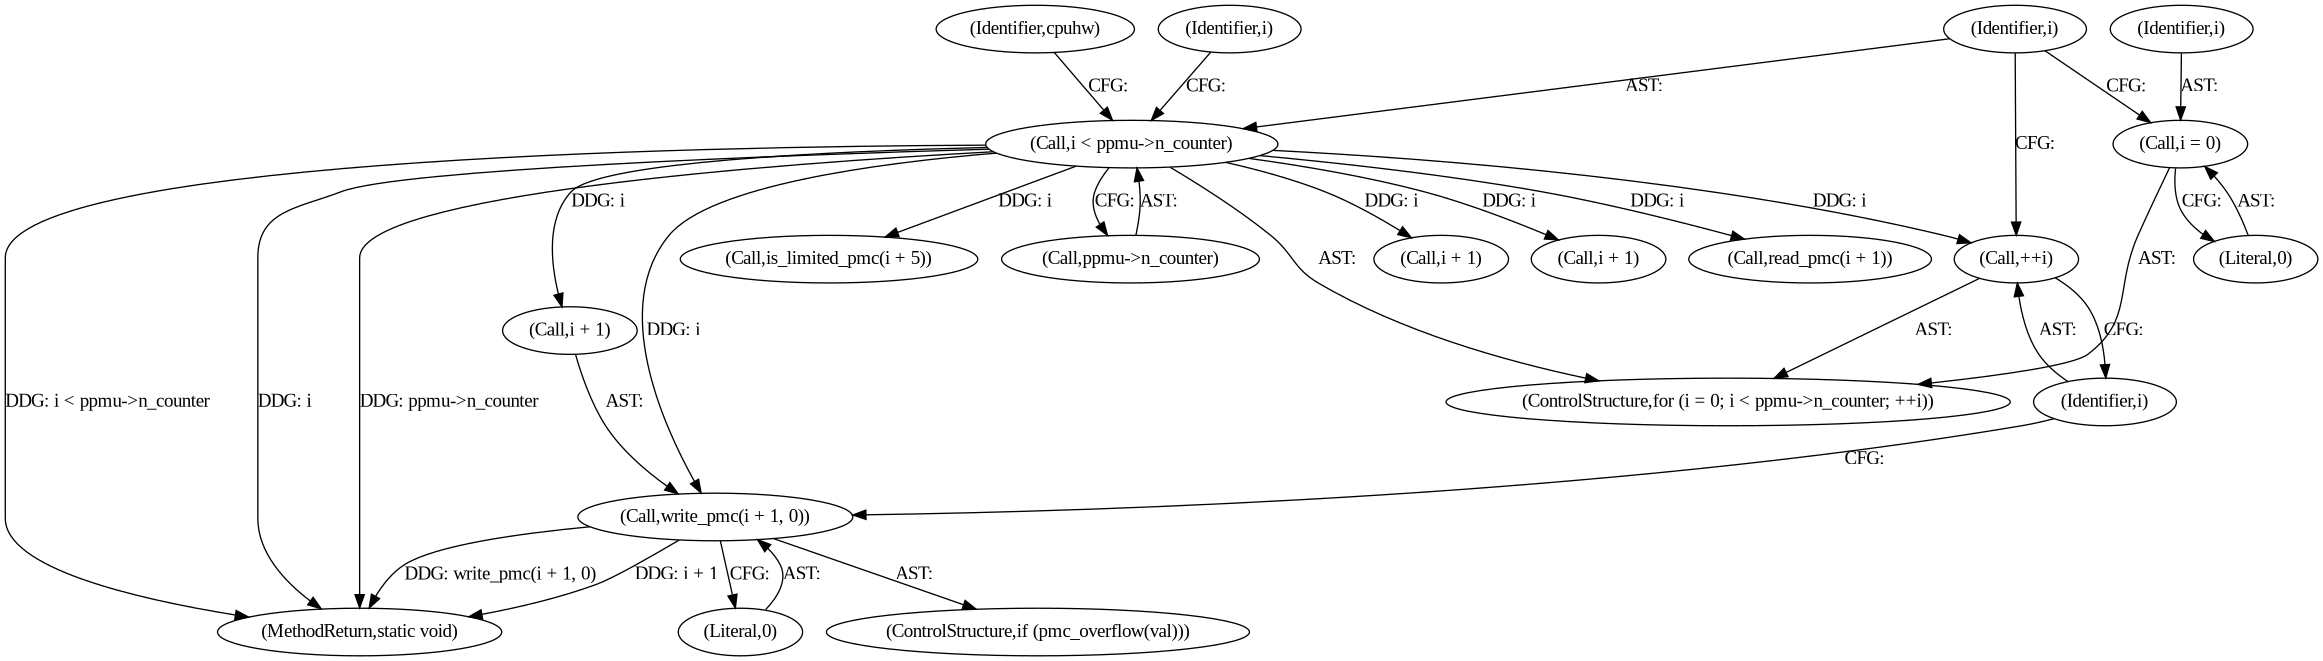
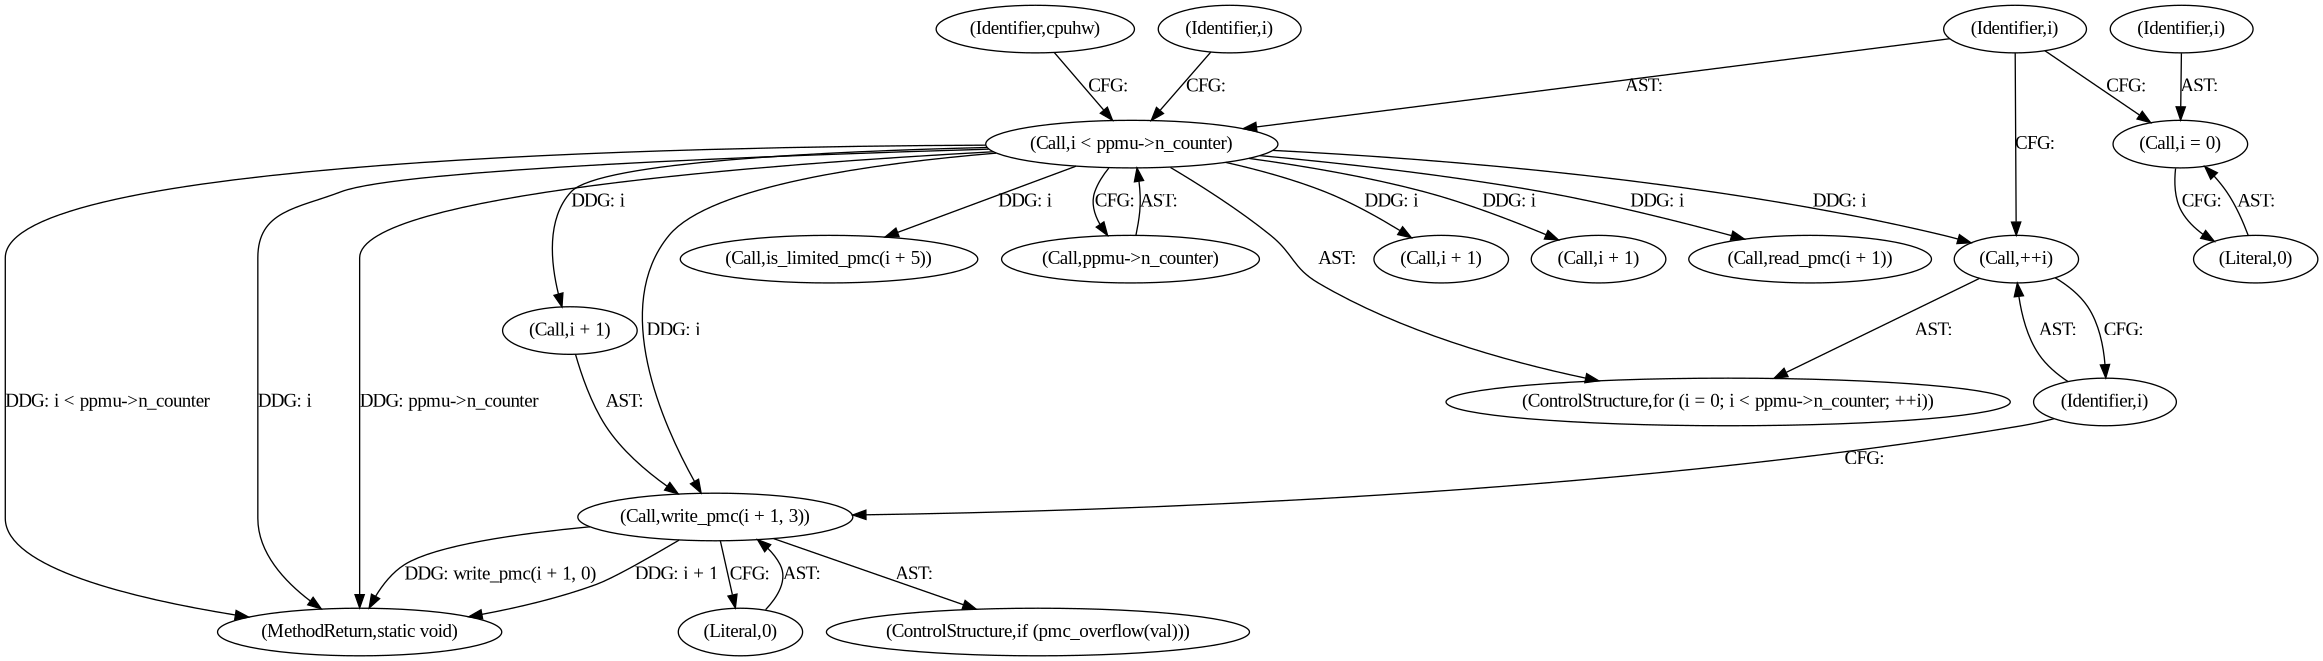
(2110, 330) -> none
(715, 517) -> (715, 517)
